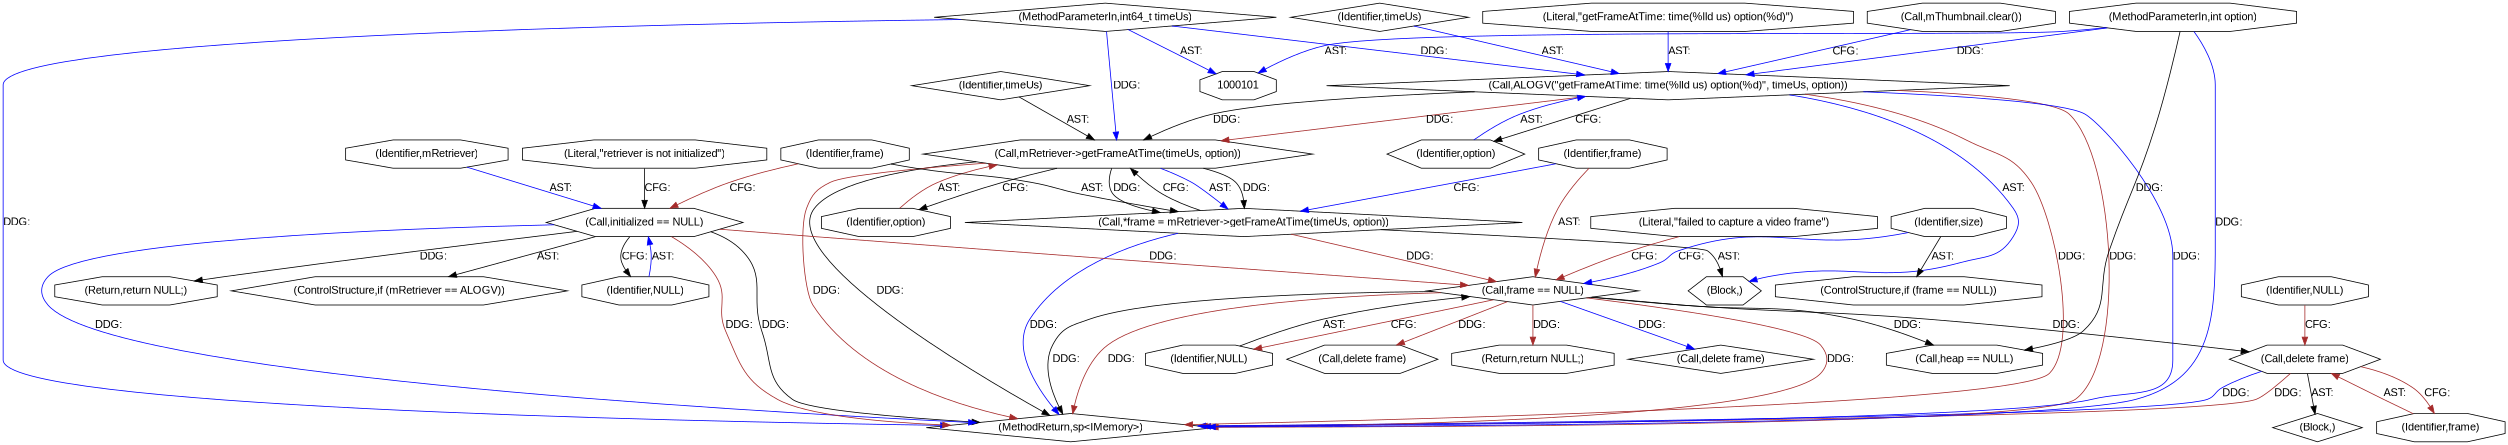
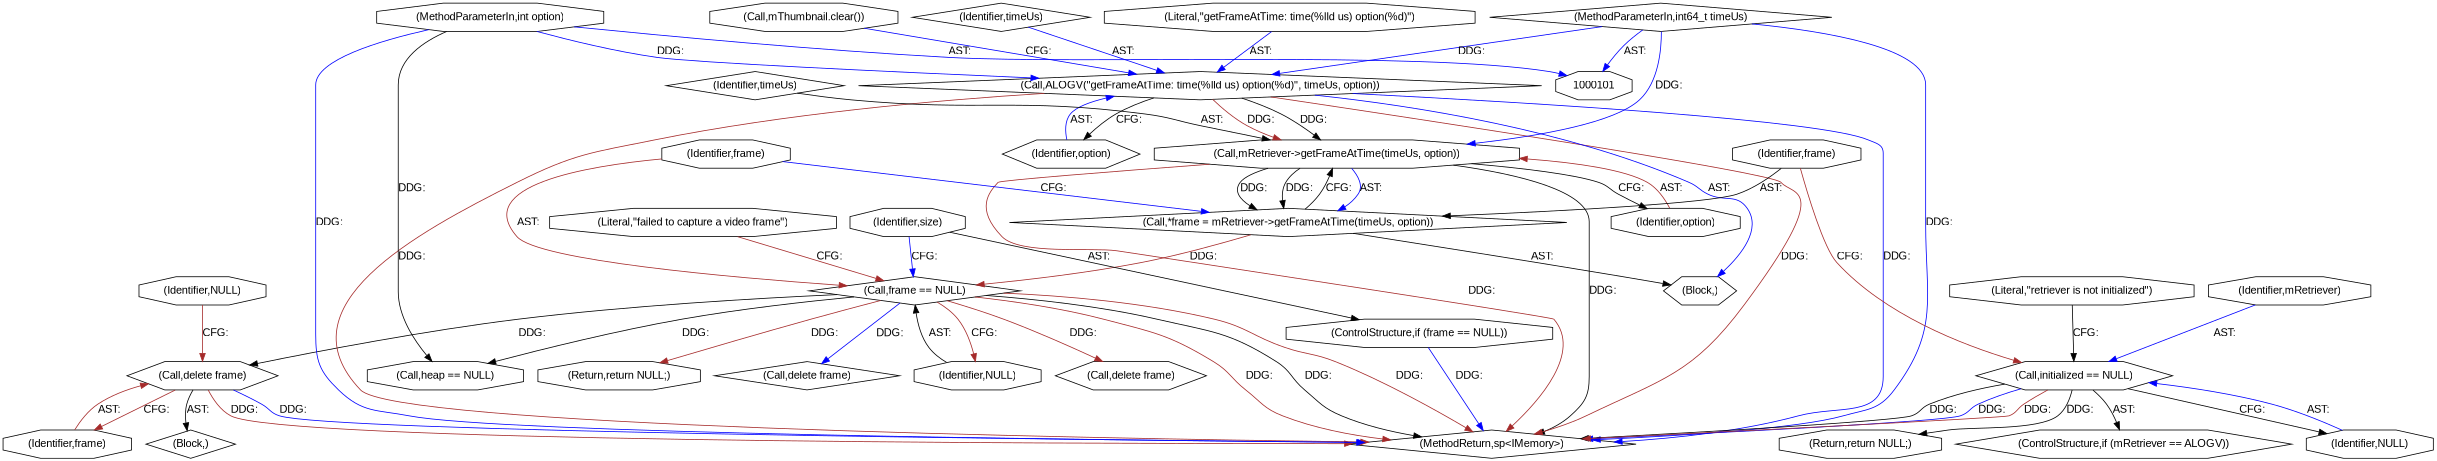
(1118, 154) -> (1337, 154)
(1090, 257) -> none
(1055, 290) -> (1454, 386)
